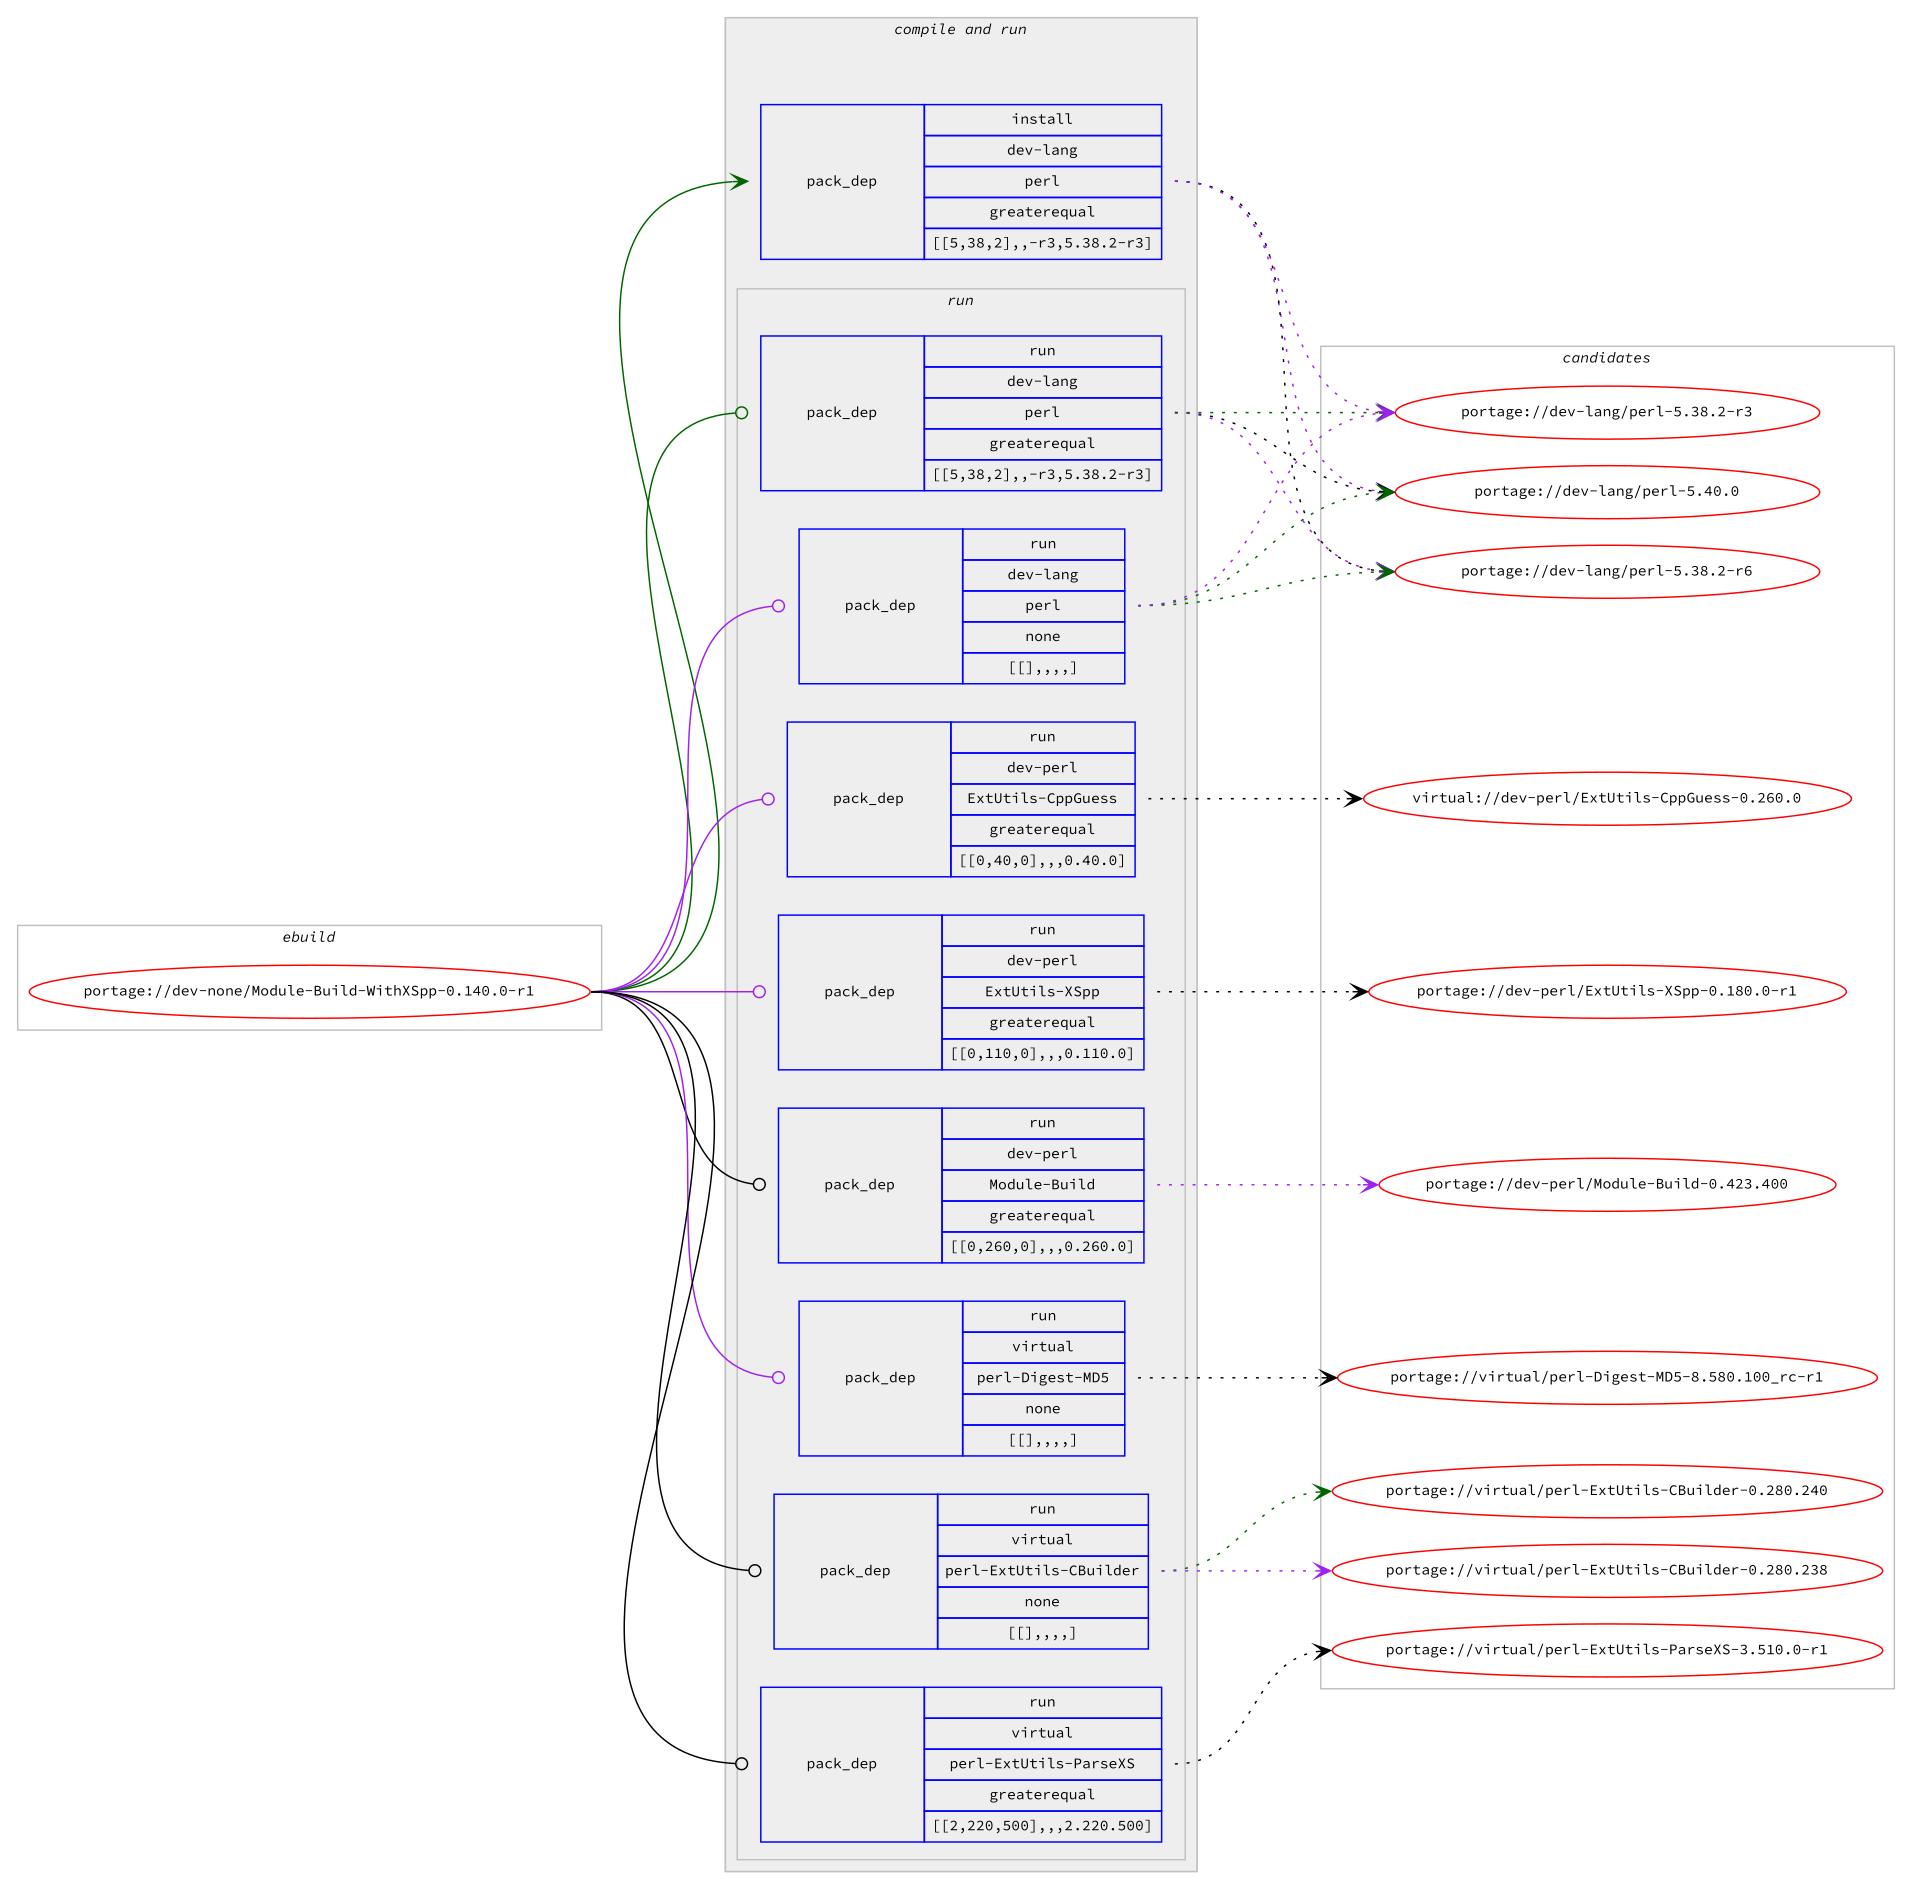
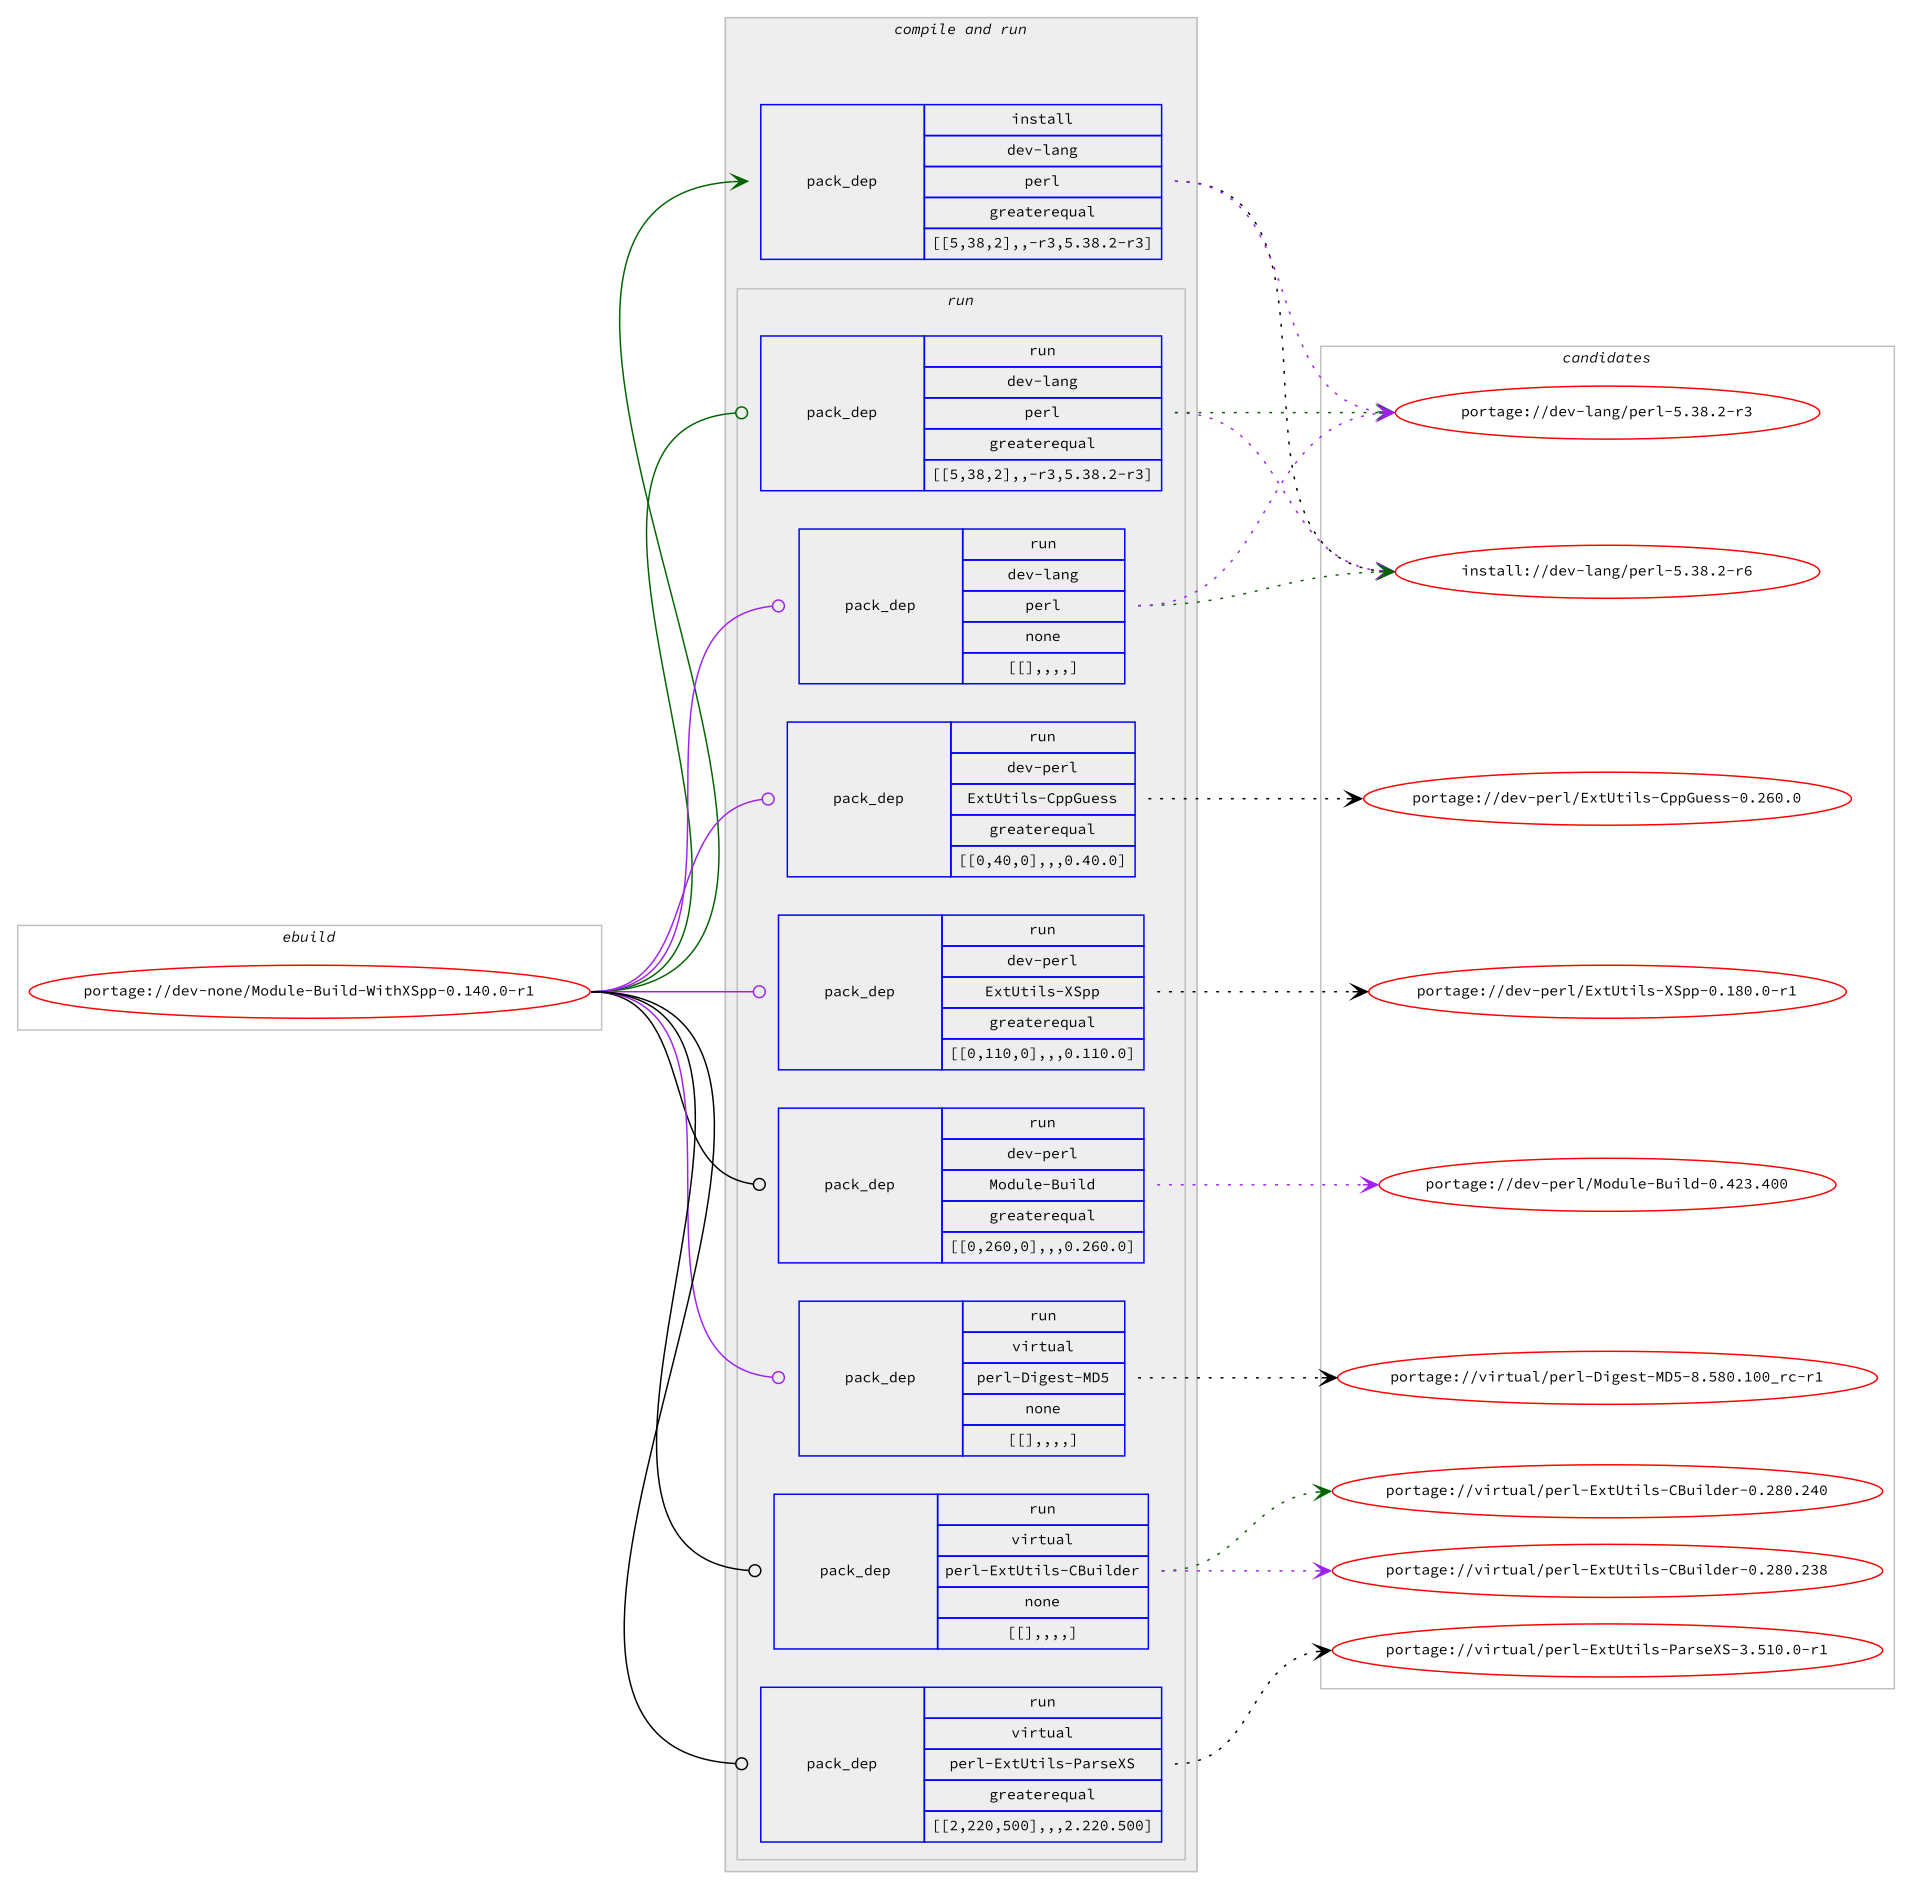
(1608, 492) -> none
(1608, 572) -> (1608, 572)
(1608, 799) -> (1608, 799)
